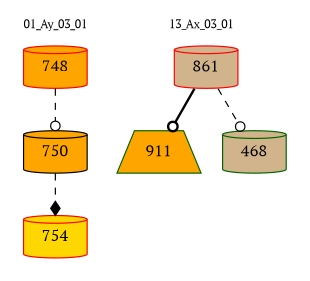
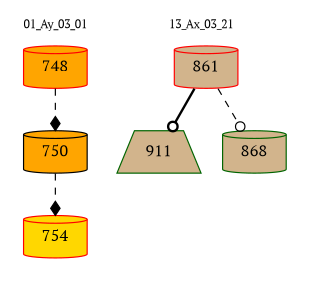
(201, 25) -> (201, 25)
(55, 105) -> (55, 103)
(159, 152) -> (159, 152)
(254, 152) -> (254, 152)
